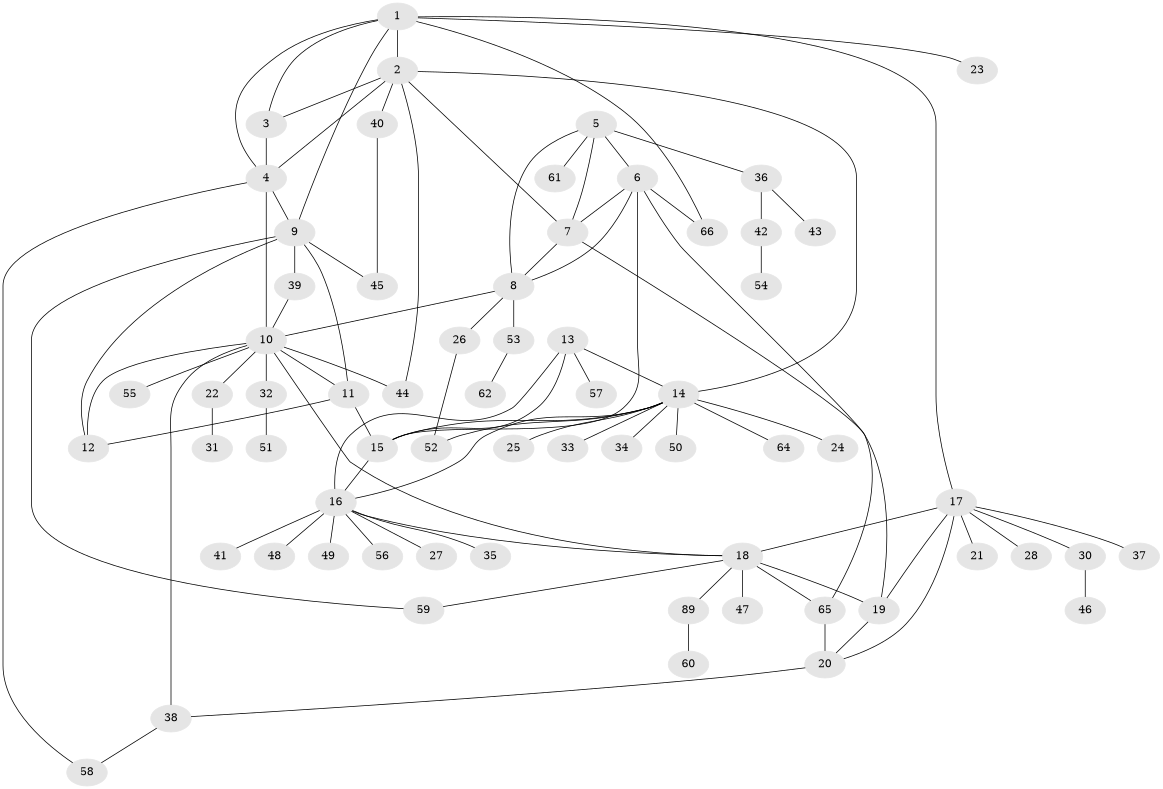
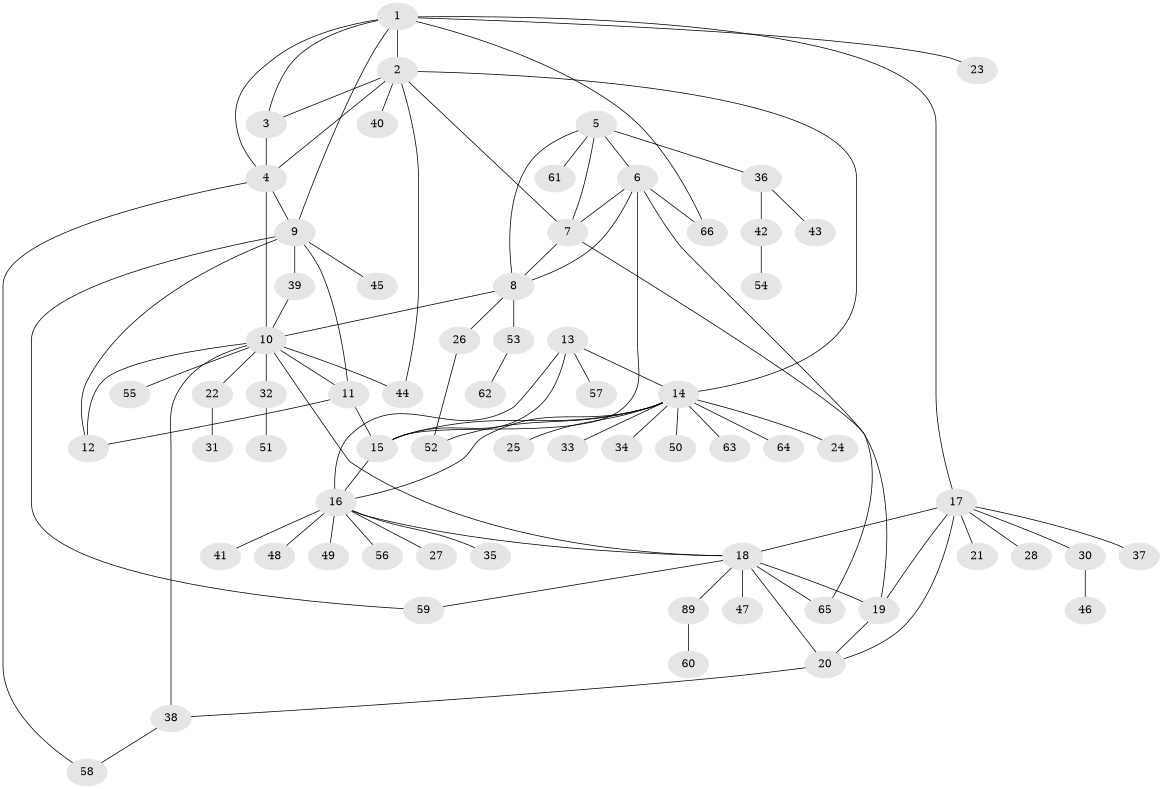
(377, 205) -> none
none -> (730, 448)
(825, 638) -> (784, 611)
